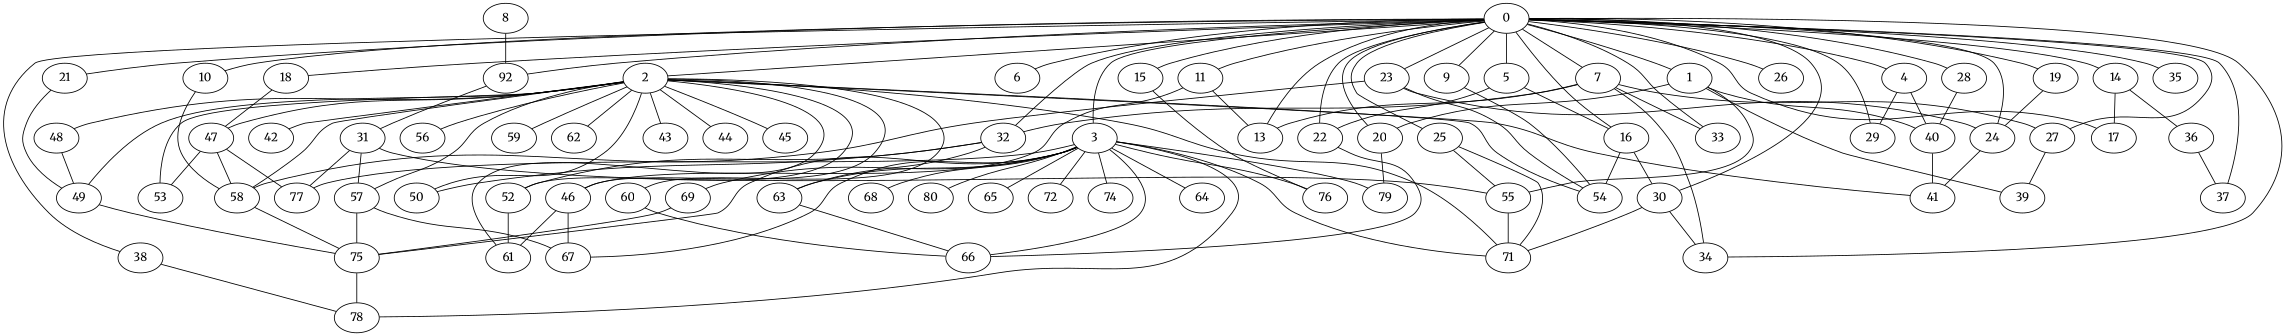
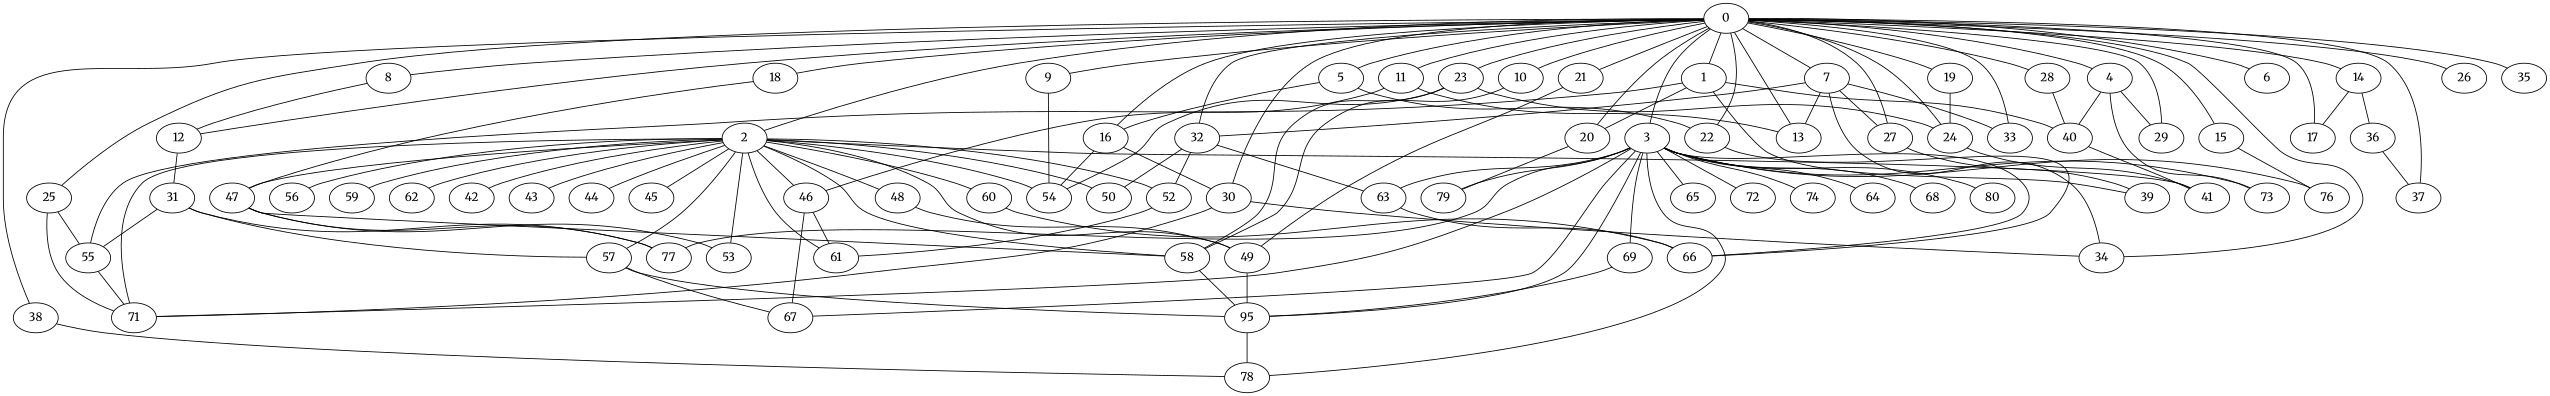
none -> (1057, 36)
(506, 78) -> (179, 138)
none -> (2267, 198)
(357, 258) -> (1247, 318)
